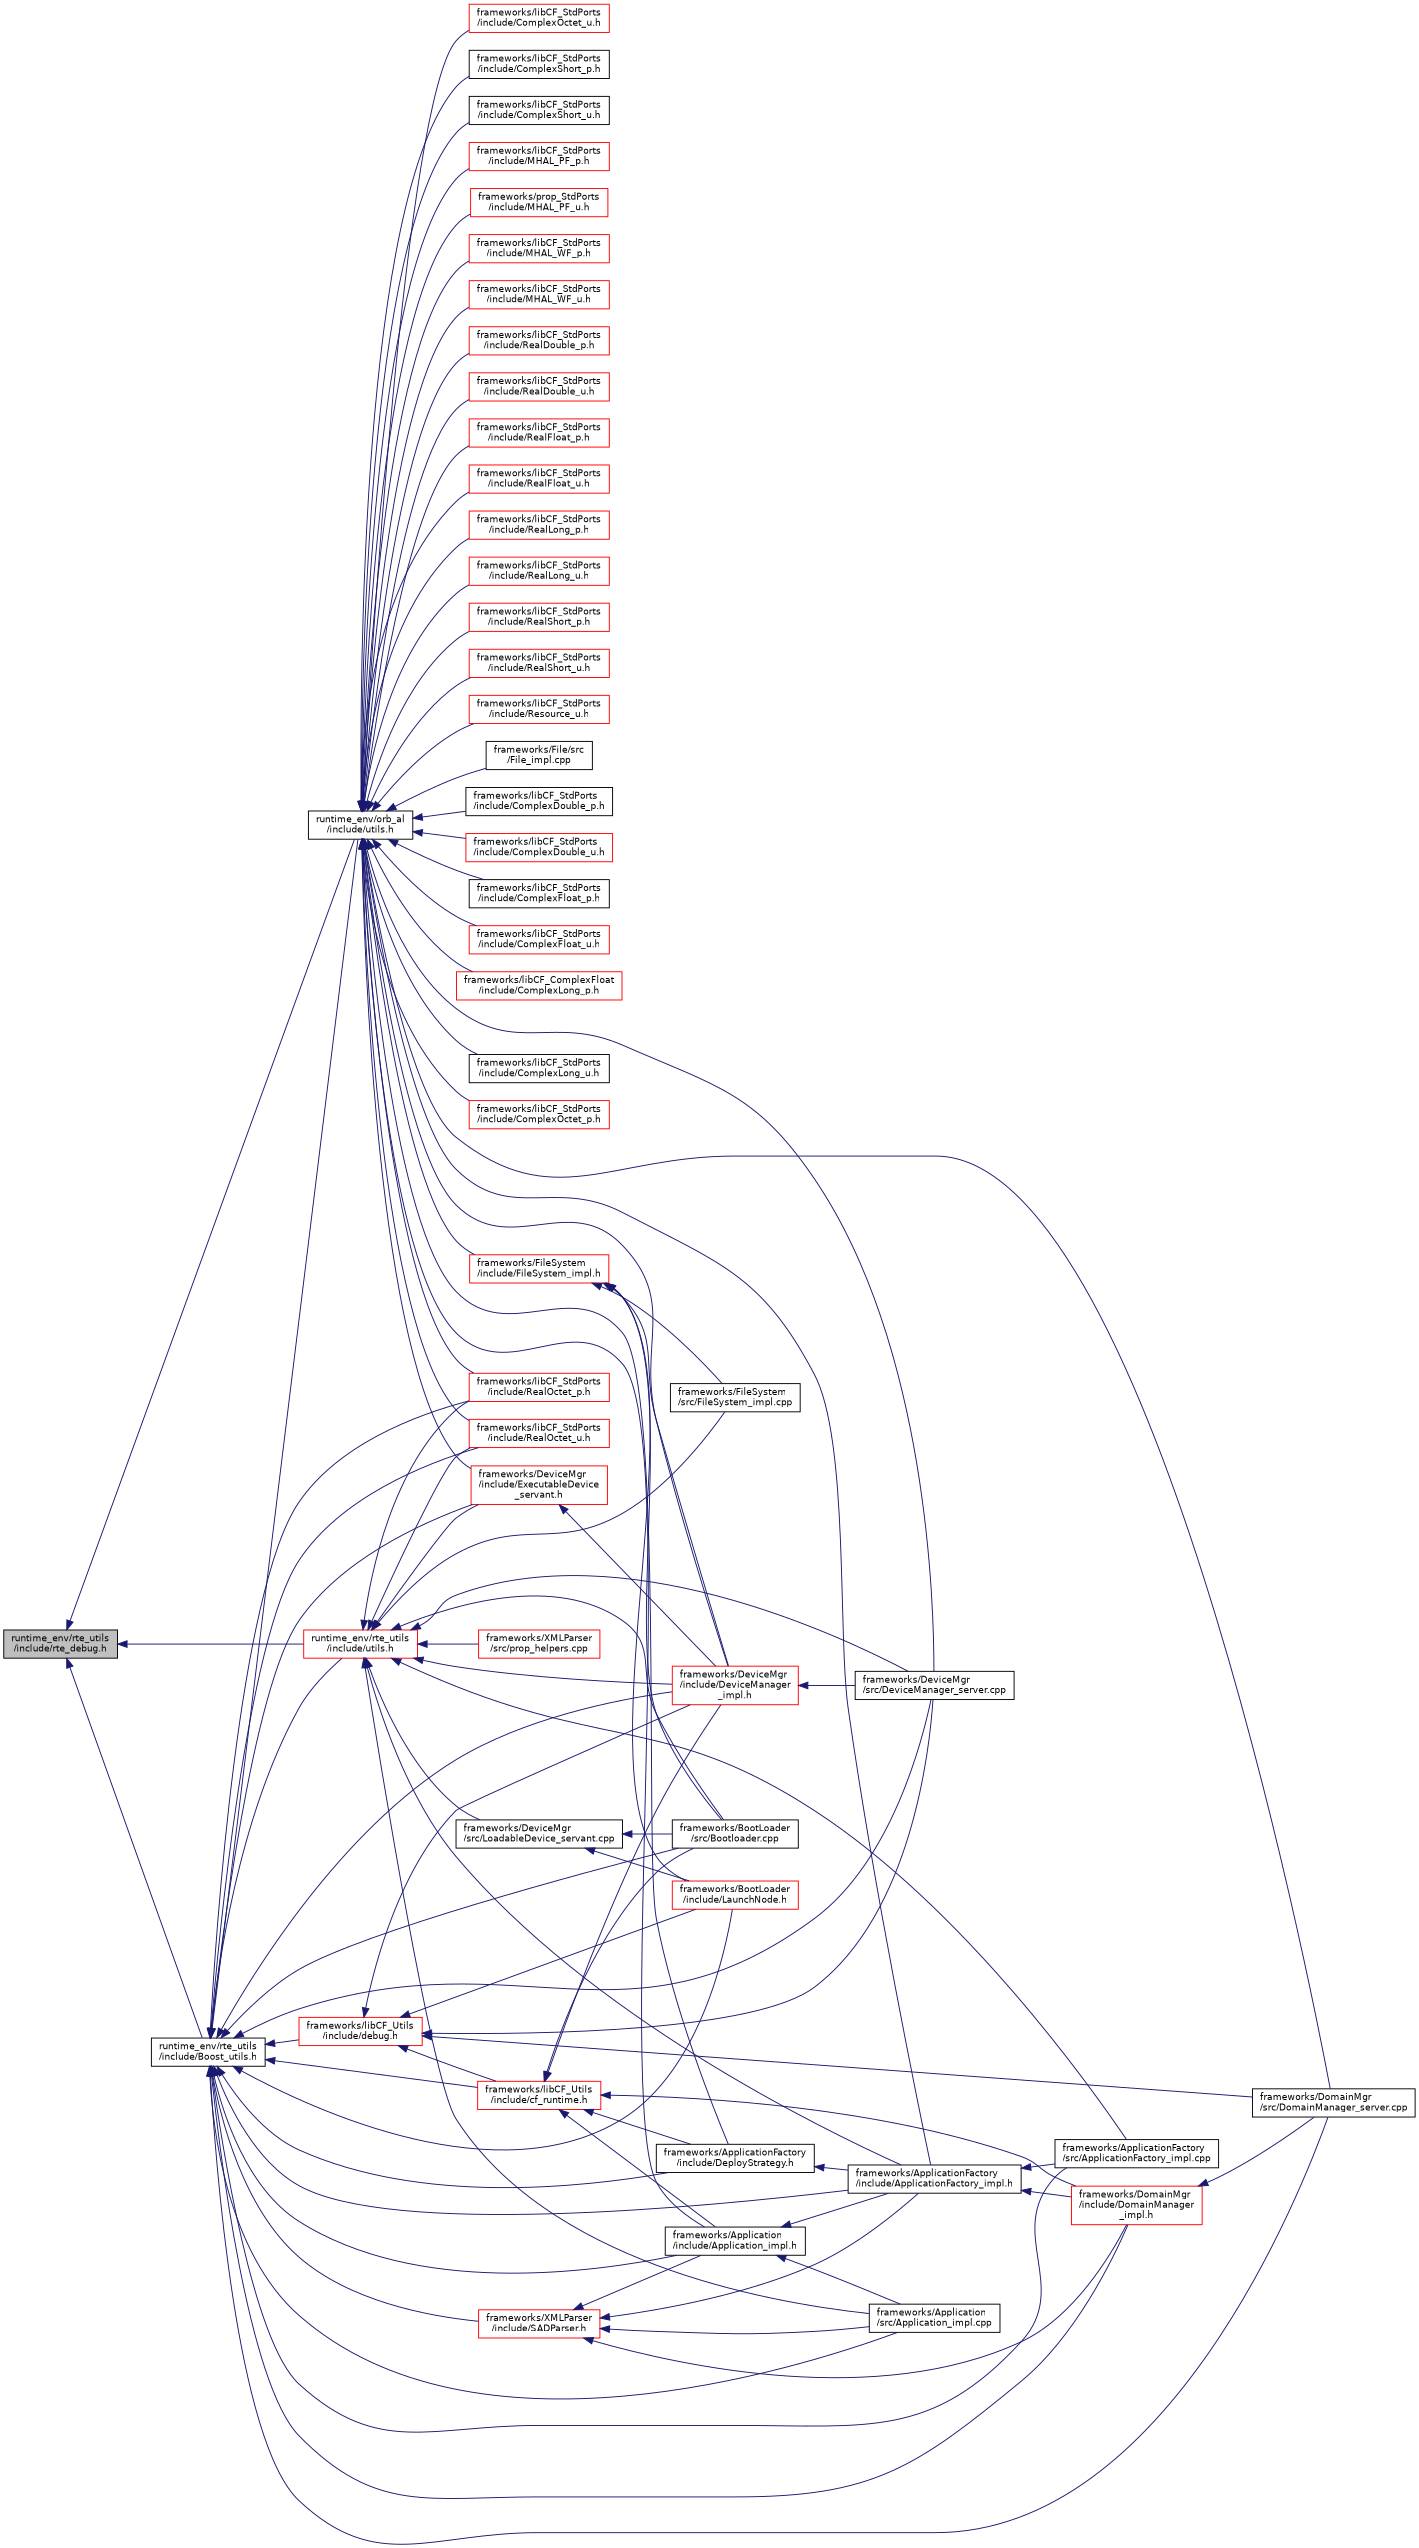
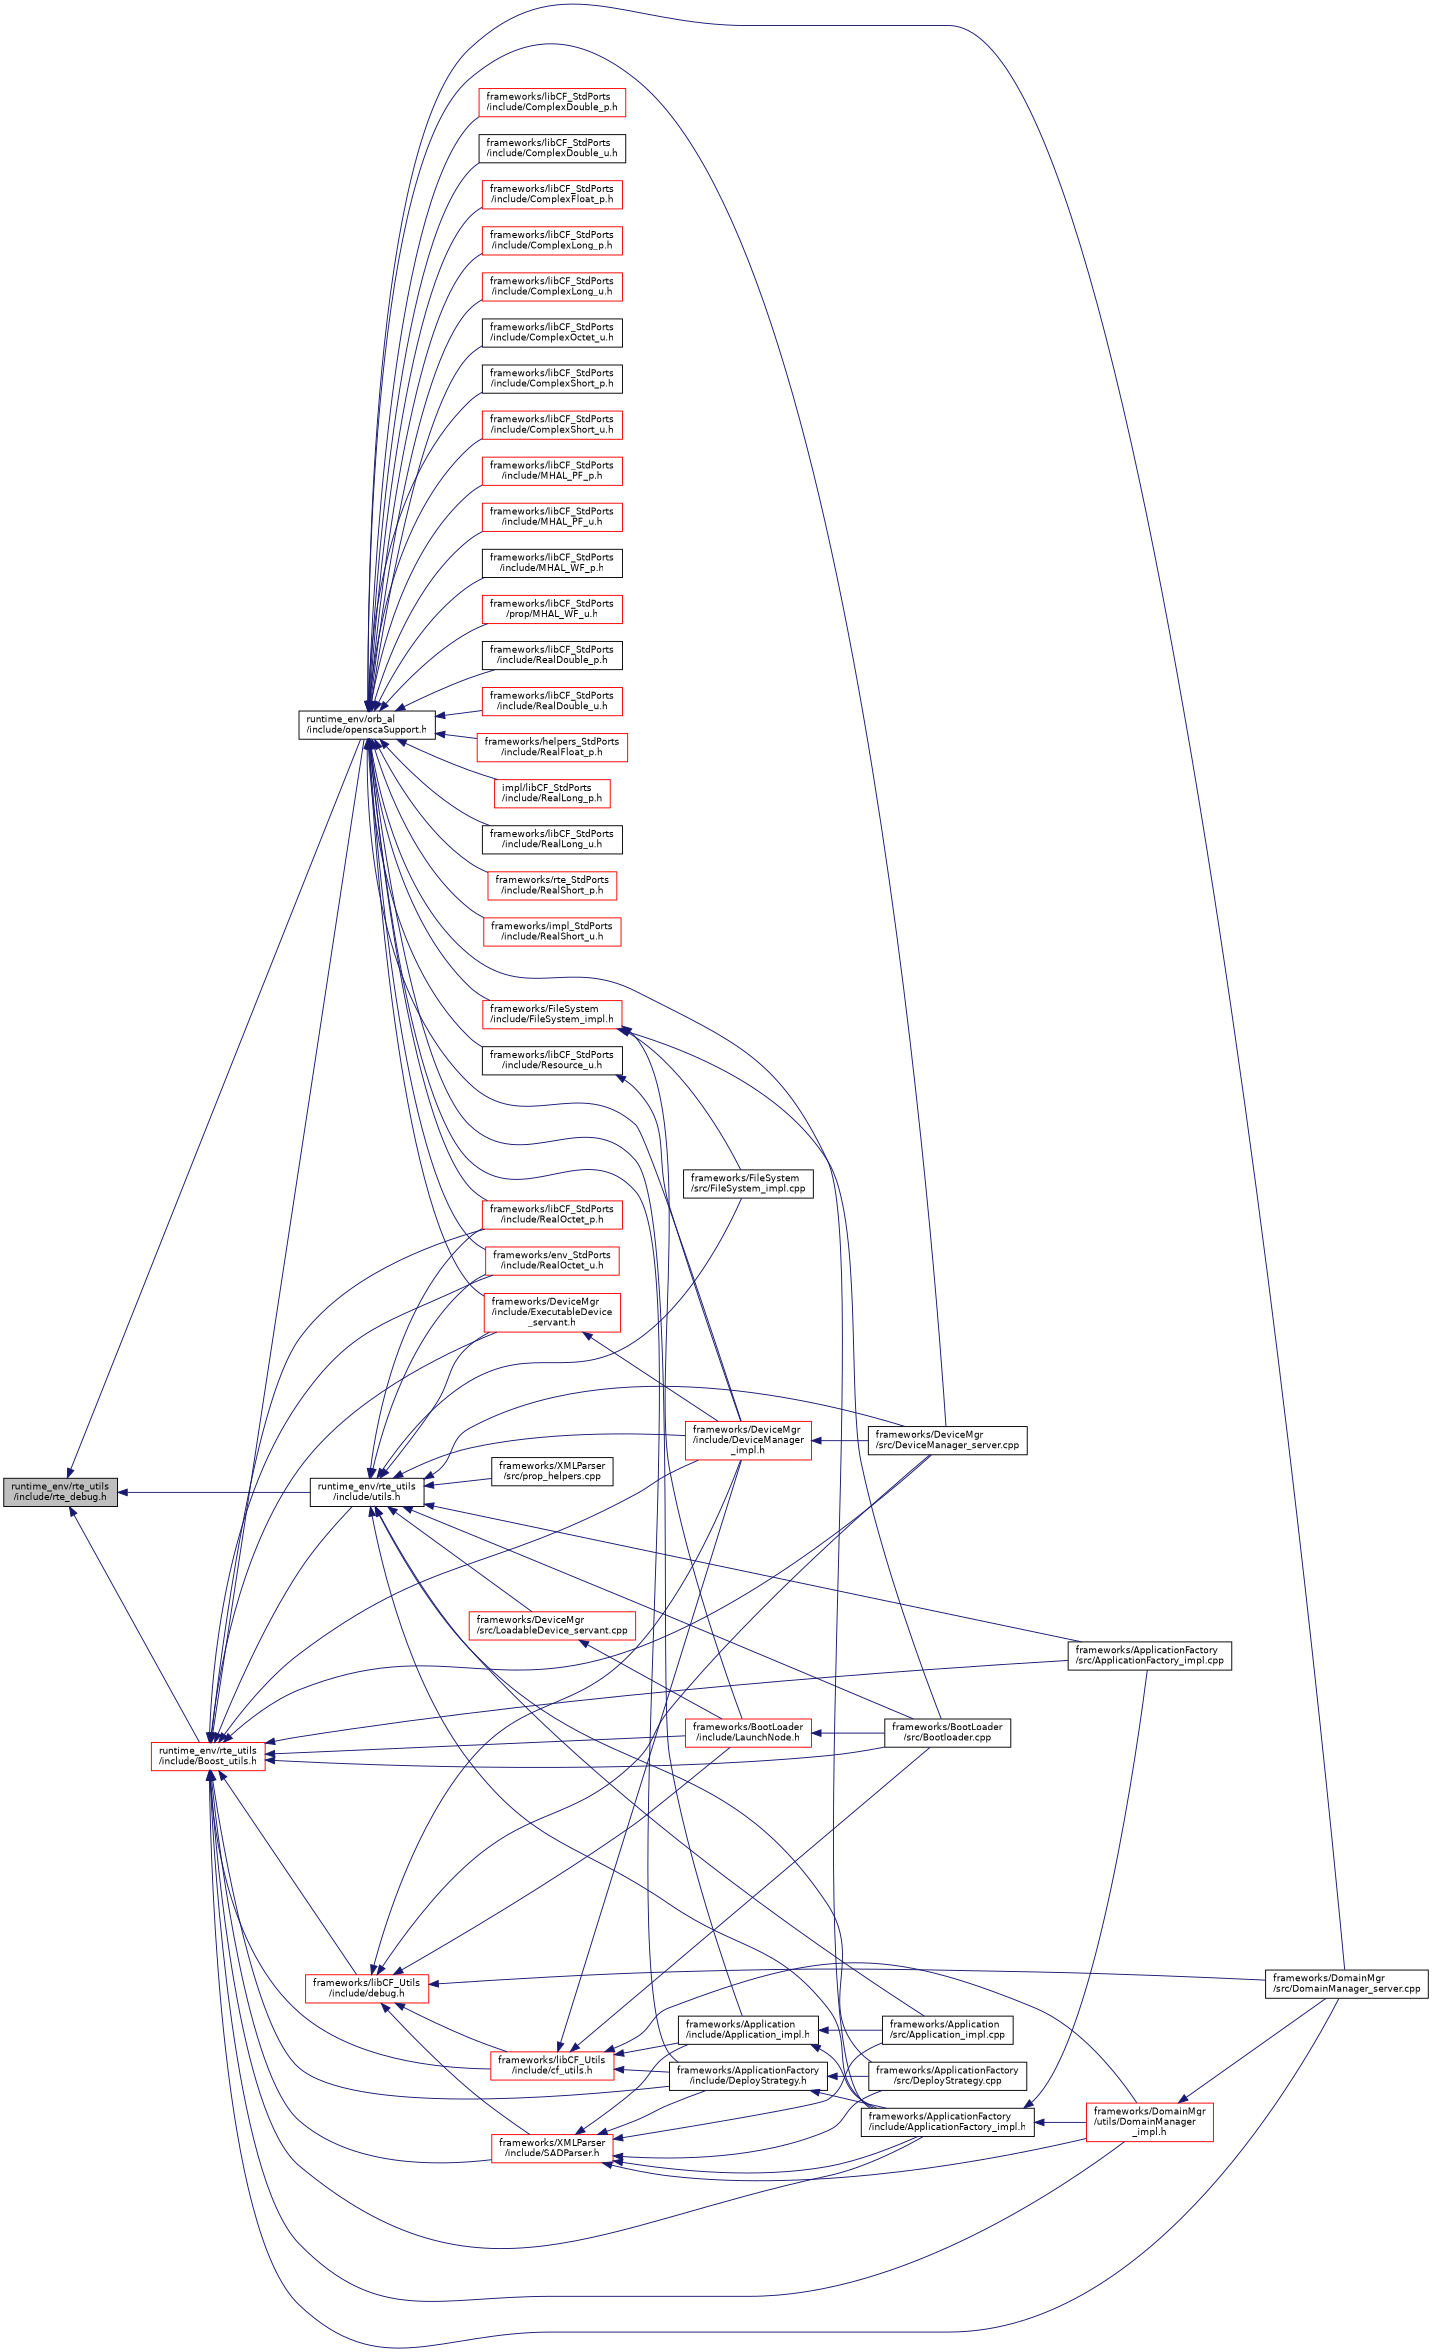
(539, 18) -> (552, 333)
(539, 110) -> (552, 425)
(539, 203) -> (552, 517)
(539, 249) -> (552, 563)
(539, 295) -> (552, 609)
(539, 341) -> (552, 656)
(539, 433) -> (552, 748)
(539, 479) -> none
(539, 525) -> (552, 794)
(539, 571) -> (552, 840)
(539, 617) -> (552, 886)
(539, 663) -> (552, 932)
(539, 709) -> (552, 1061)
(539, 756) -> none
(539, 802) -> (552, 103)
(361, 825) -> (367, 725)
(539, 848) -> (552, 149)
(539, 894) -> (552, 195)
(539, 940) -> none
(539, 986) -> (552, 241)
(539, 1069) -> (552, 287)
(539, 1115) -> none
(539, 1433) -> (552, 1261)
(672, 1474) -> (683, 1248)
(361, 1644) -> (367, 1492)
(539, 1644) -> (552, 1472)
(539, 1834) -> (552, 1626)
(658, 1834) -> (853, 1733)
(208, 2052) -> (208, 1757)
none -> (948, 2076)
none -> (455, 2077)
(539, 2095) -> (552, 2066)
none -> (656, 2111)
(1137, 2205) -> (1150, 2122)
(399, 2261) -> none
(463, 2390) -> none
